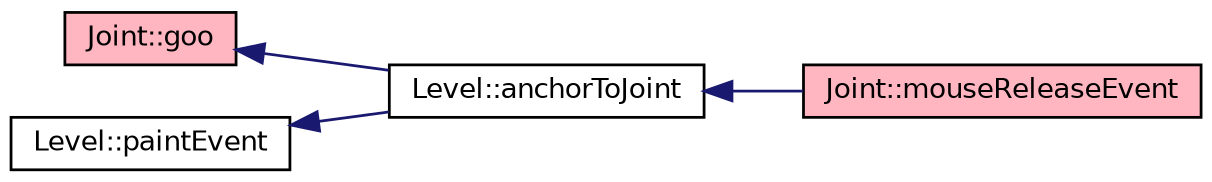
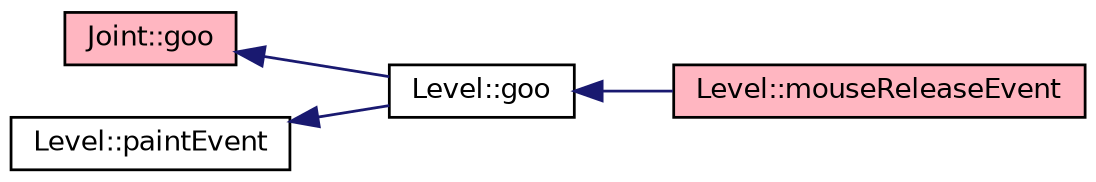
(547, 91) -> (482, 91)
(1002, 91) -> (879, 91)
